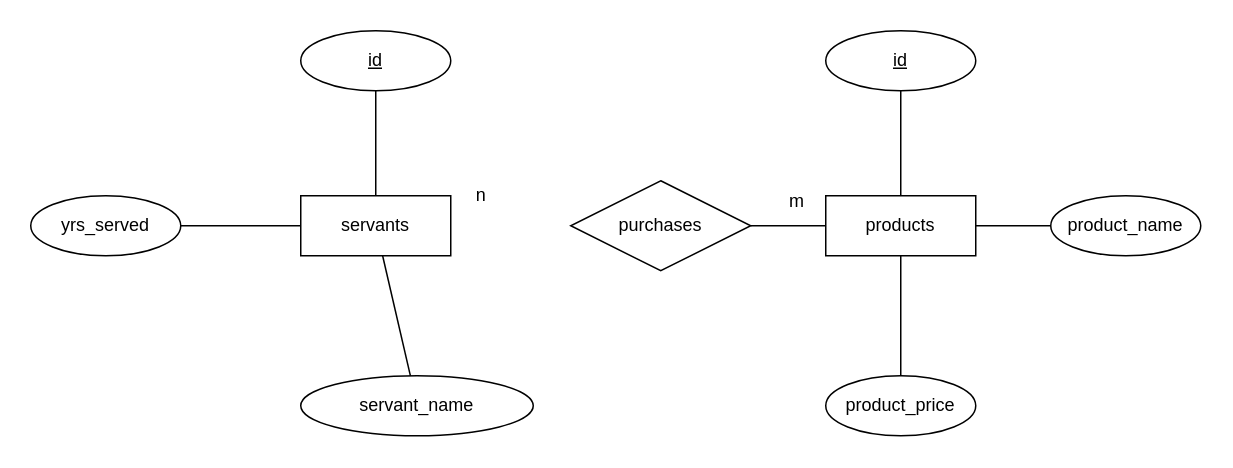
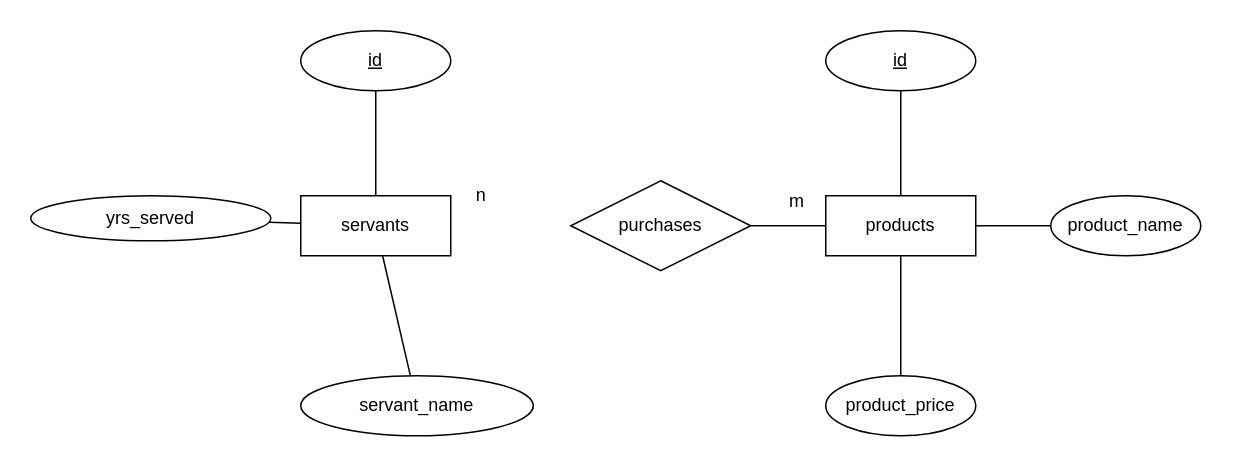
(106, 226) -> (151, 218)
